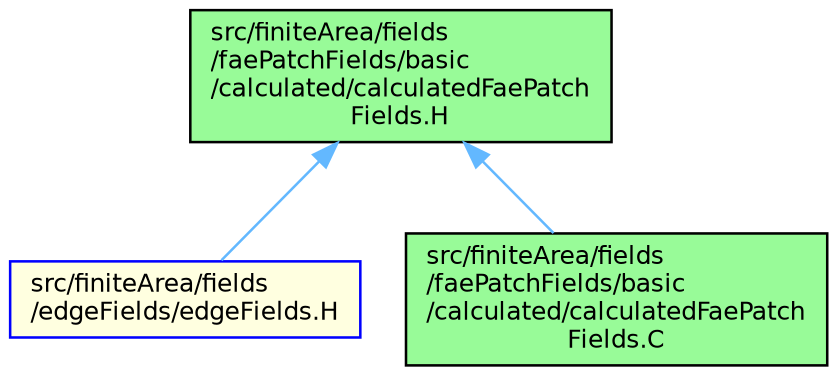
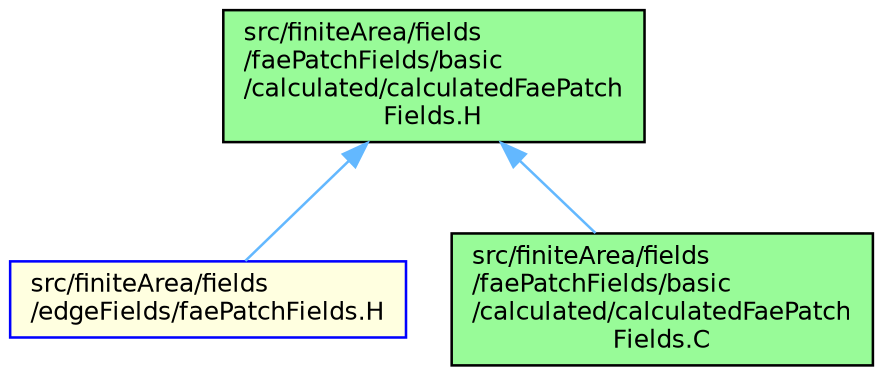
(185, 299) -> (208, 299)
